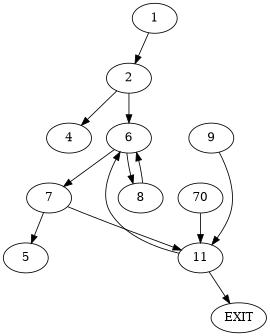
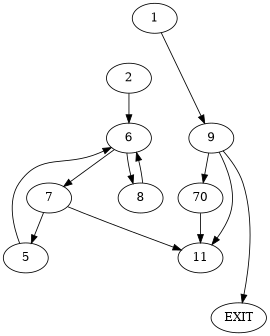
(144, 44) -> (181, 74)
(69, 138) -> none
none -> (207, 164)
(116, 220) -> (29, 172)
(217, 284) -> (249, 220)
